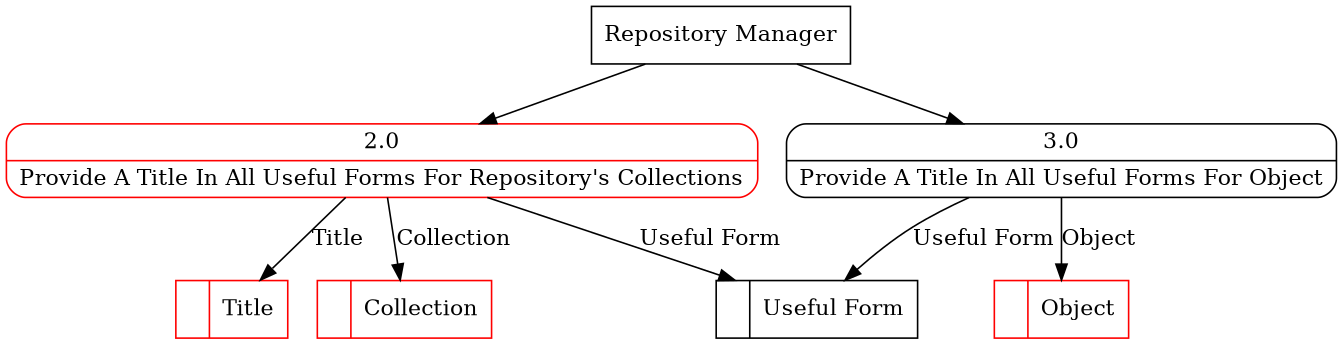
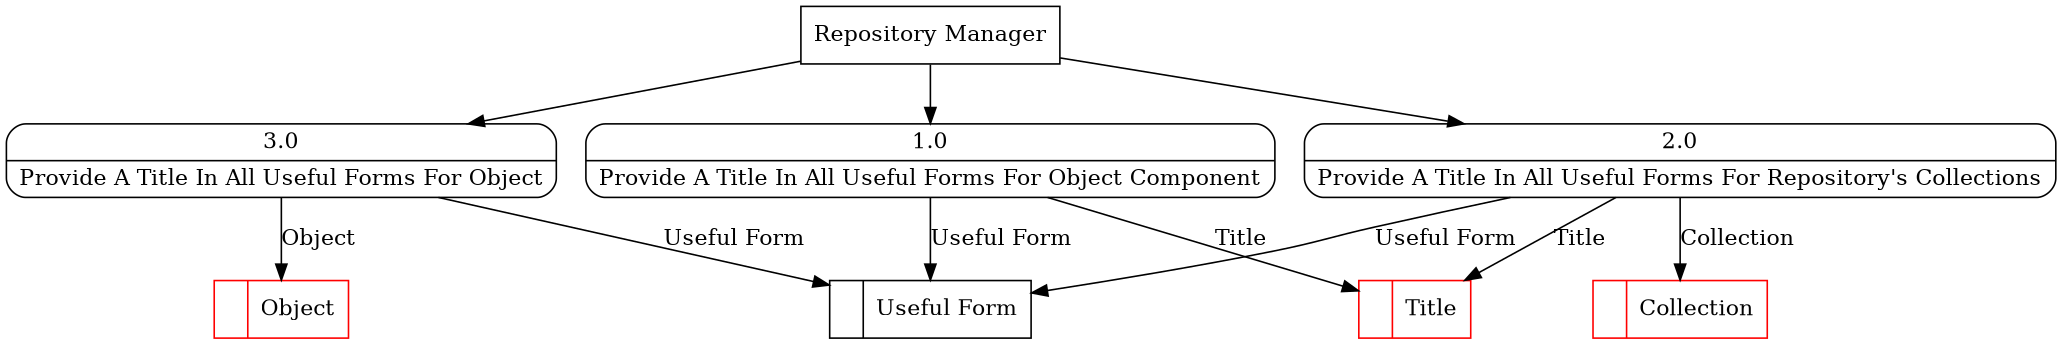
(382, 161) -> (1680, 161)
none -> (930, 161)
